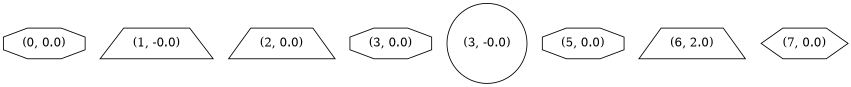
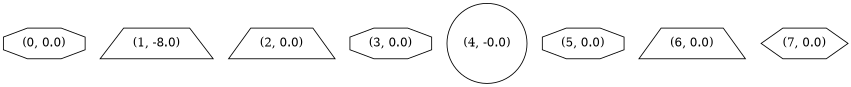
(157, 43) -> (157, 43)
(487, 43) -> (487, 43)
(692, 43) -> (692, 43)
